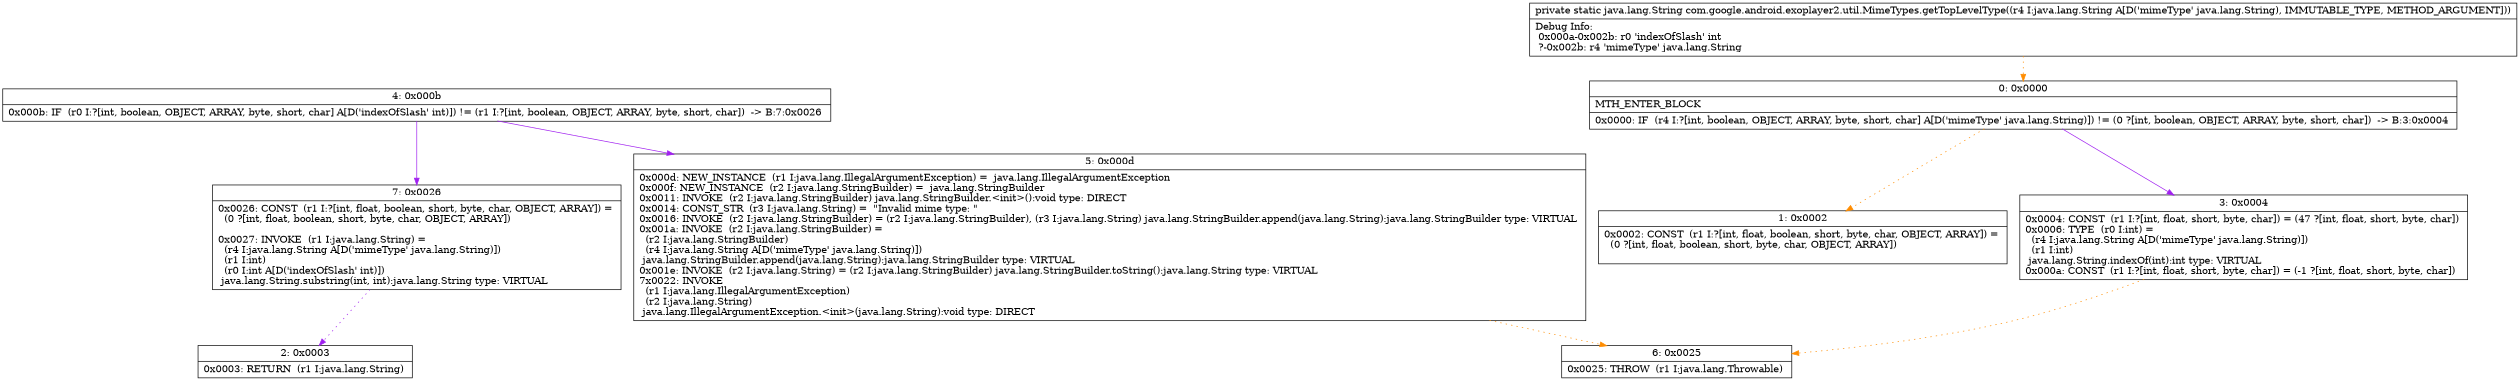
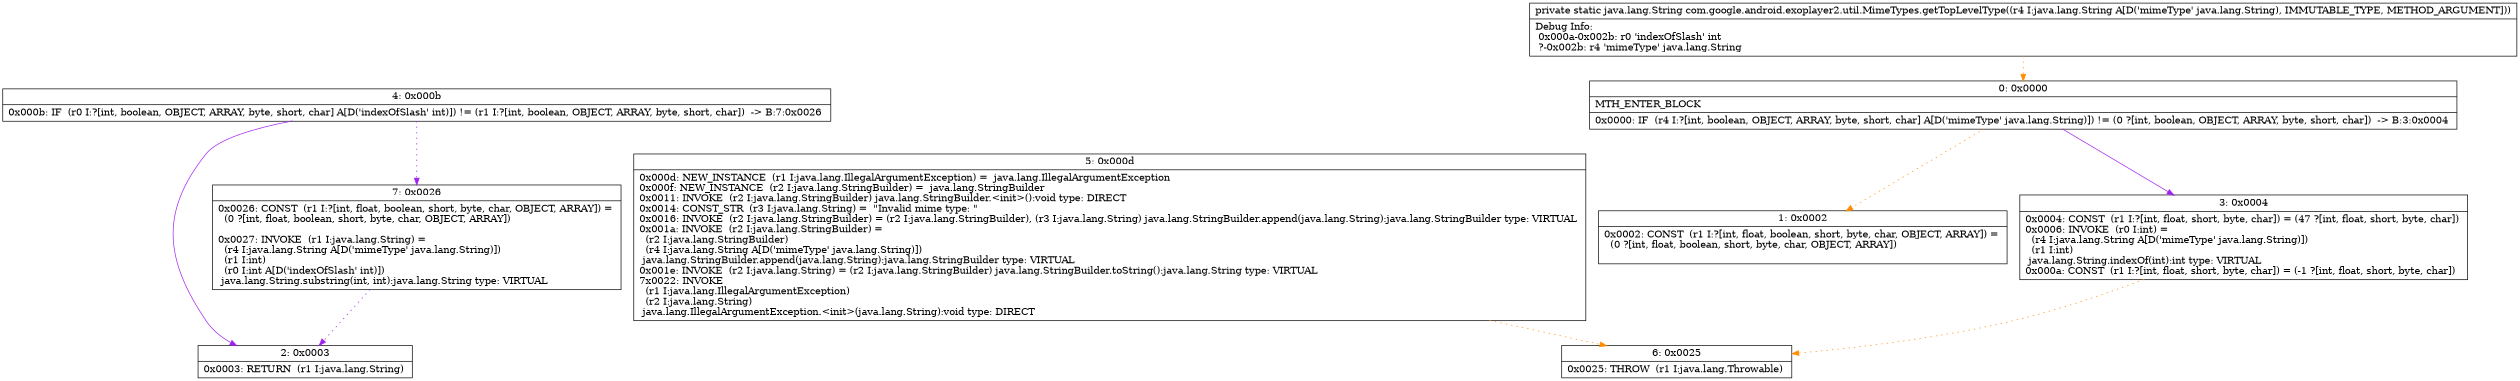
(582, 137) -> (177, 207)
(417, 150) -> (417, 150)
(2091, 230) -> (2098, 230)
